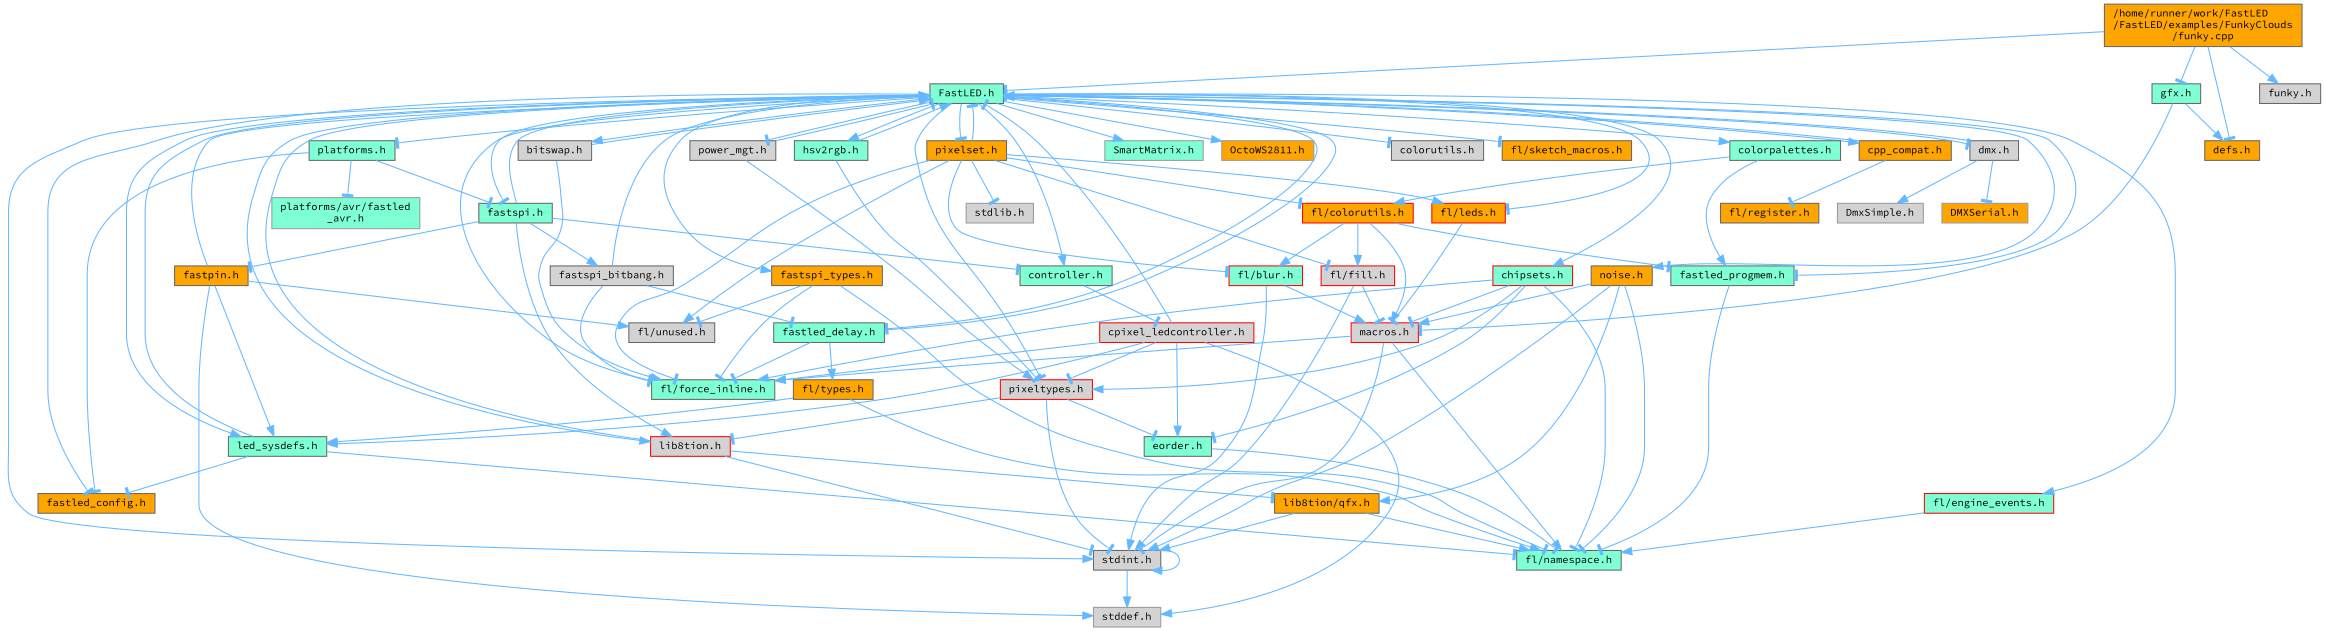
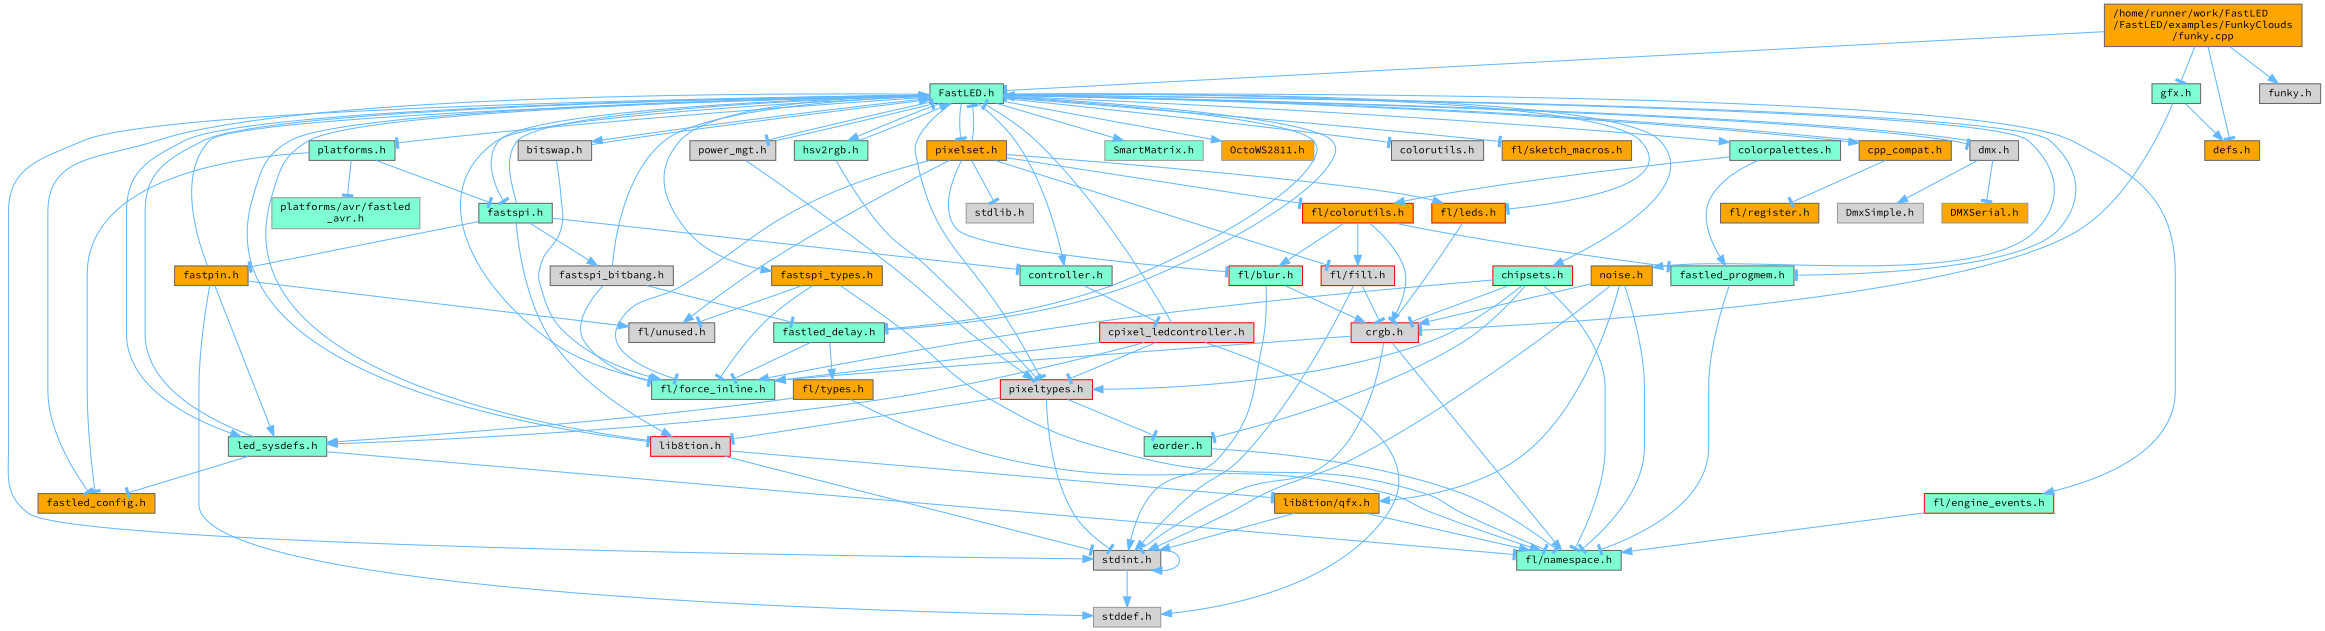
(288, 142) -> (288, 142)
(1385, 333) -> (1385, 333)
(1177, 380) -> none
